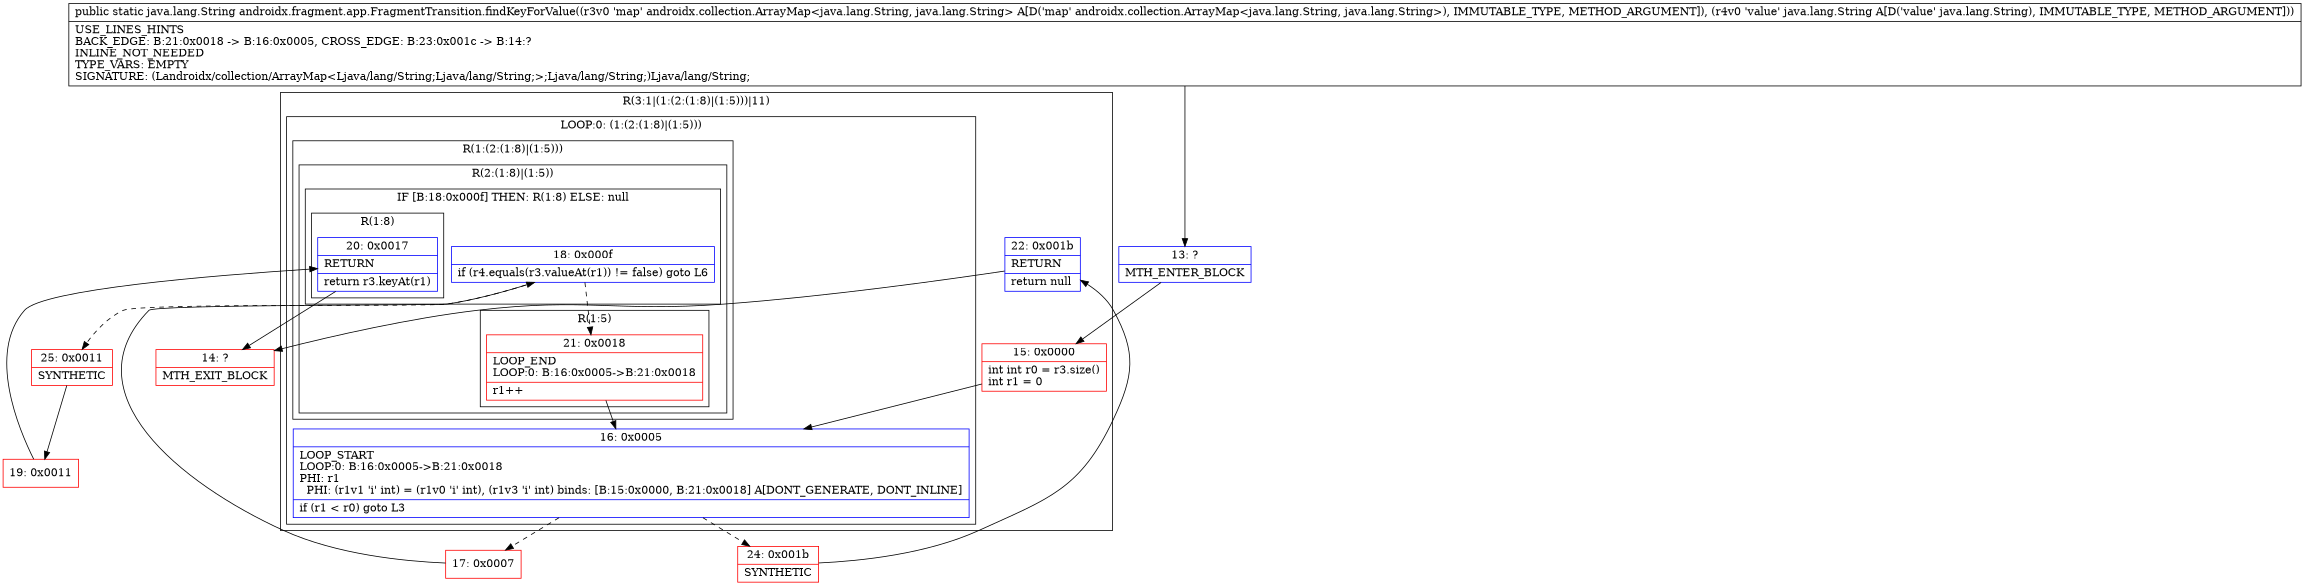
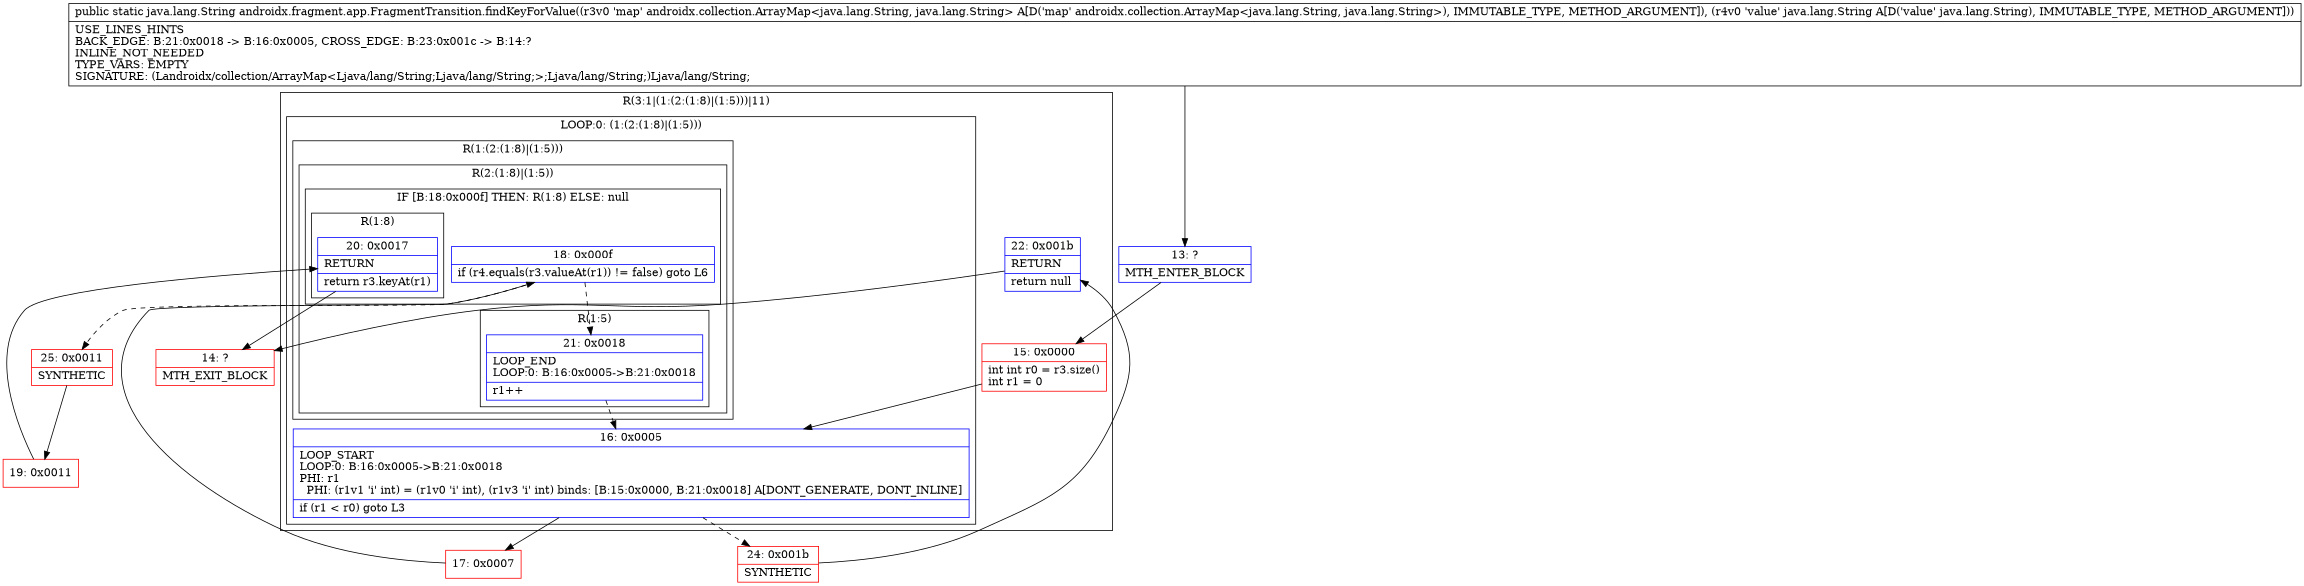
(595, 368) -> (595, 368)
(610, 411) -> (610, 411)
(530, 535) -> (530, 535)
